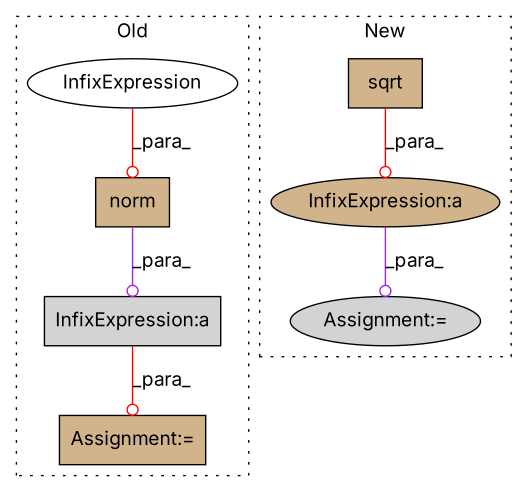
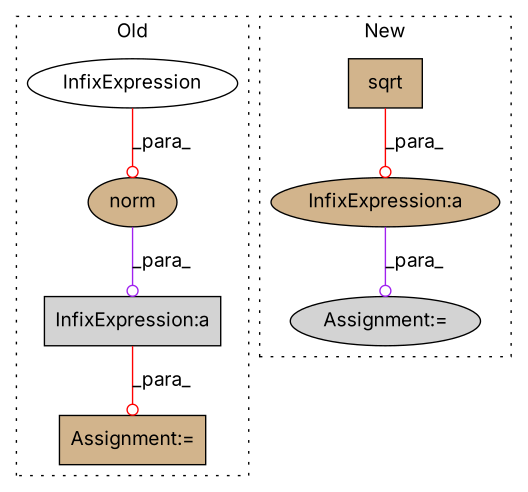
(133, 202) -> (133, 202)
